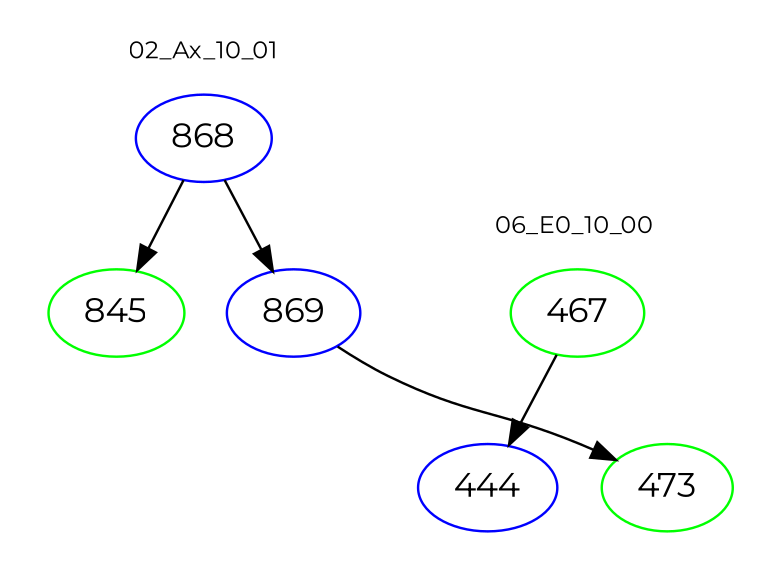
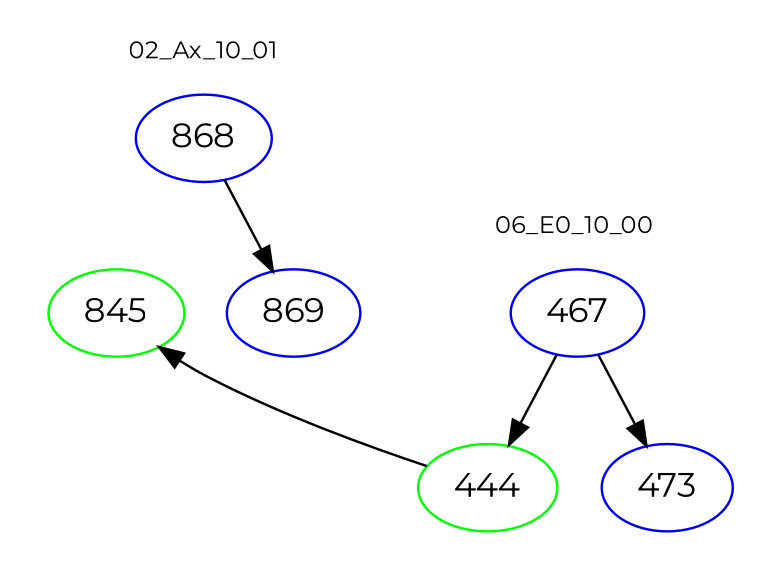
(166, 214) -> (301, 419)
(577, 313) -> (577, 313)
(462, 406) -> (617, 389)
(488, 488) -> (488, 488)
(667, 488) -> (667, 488)
